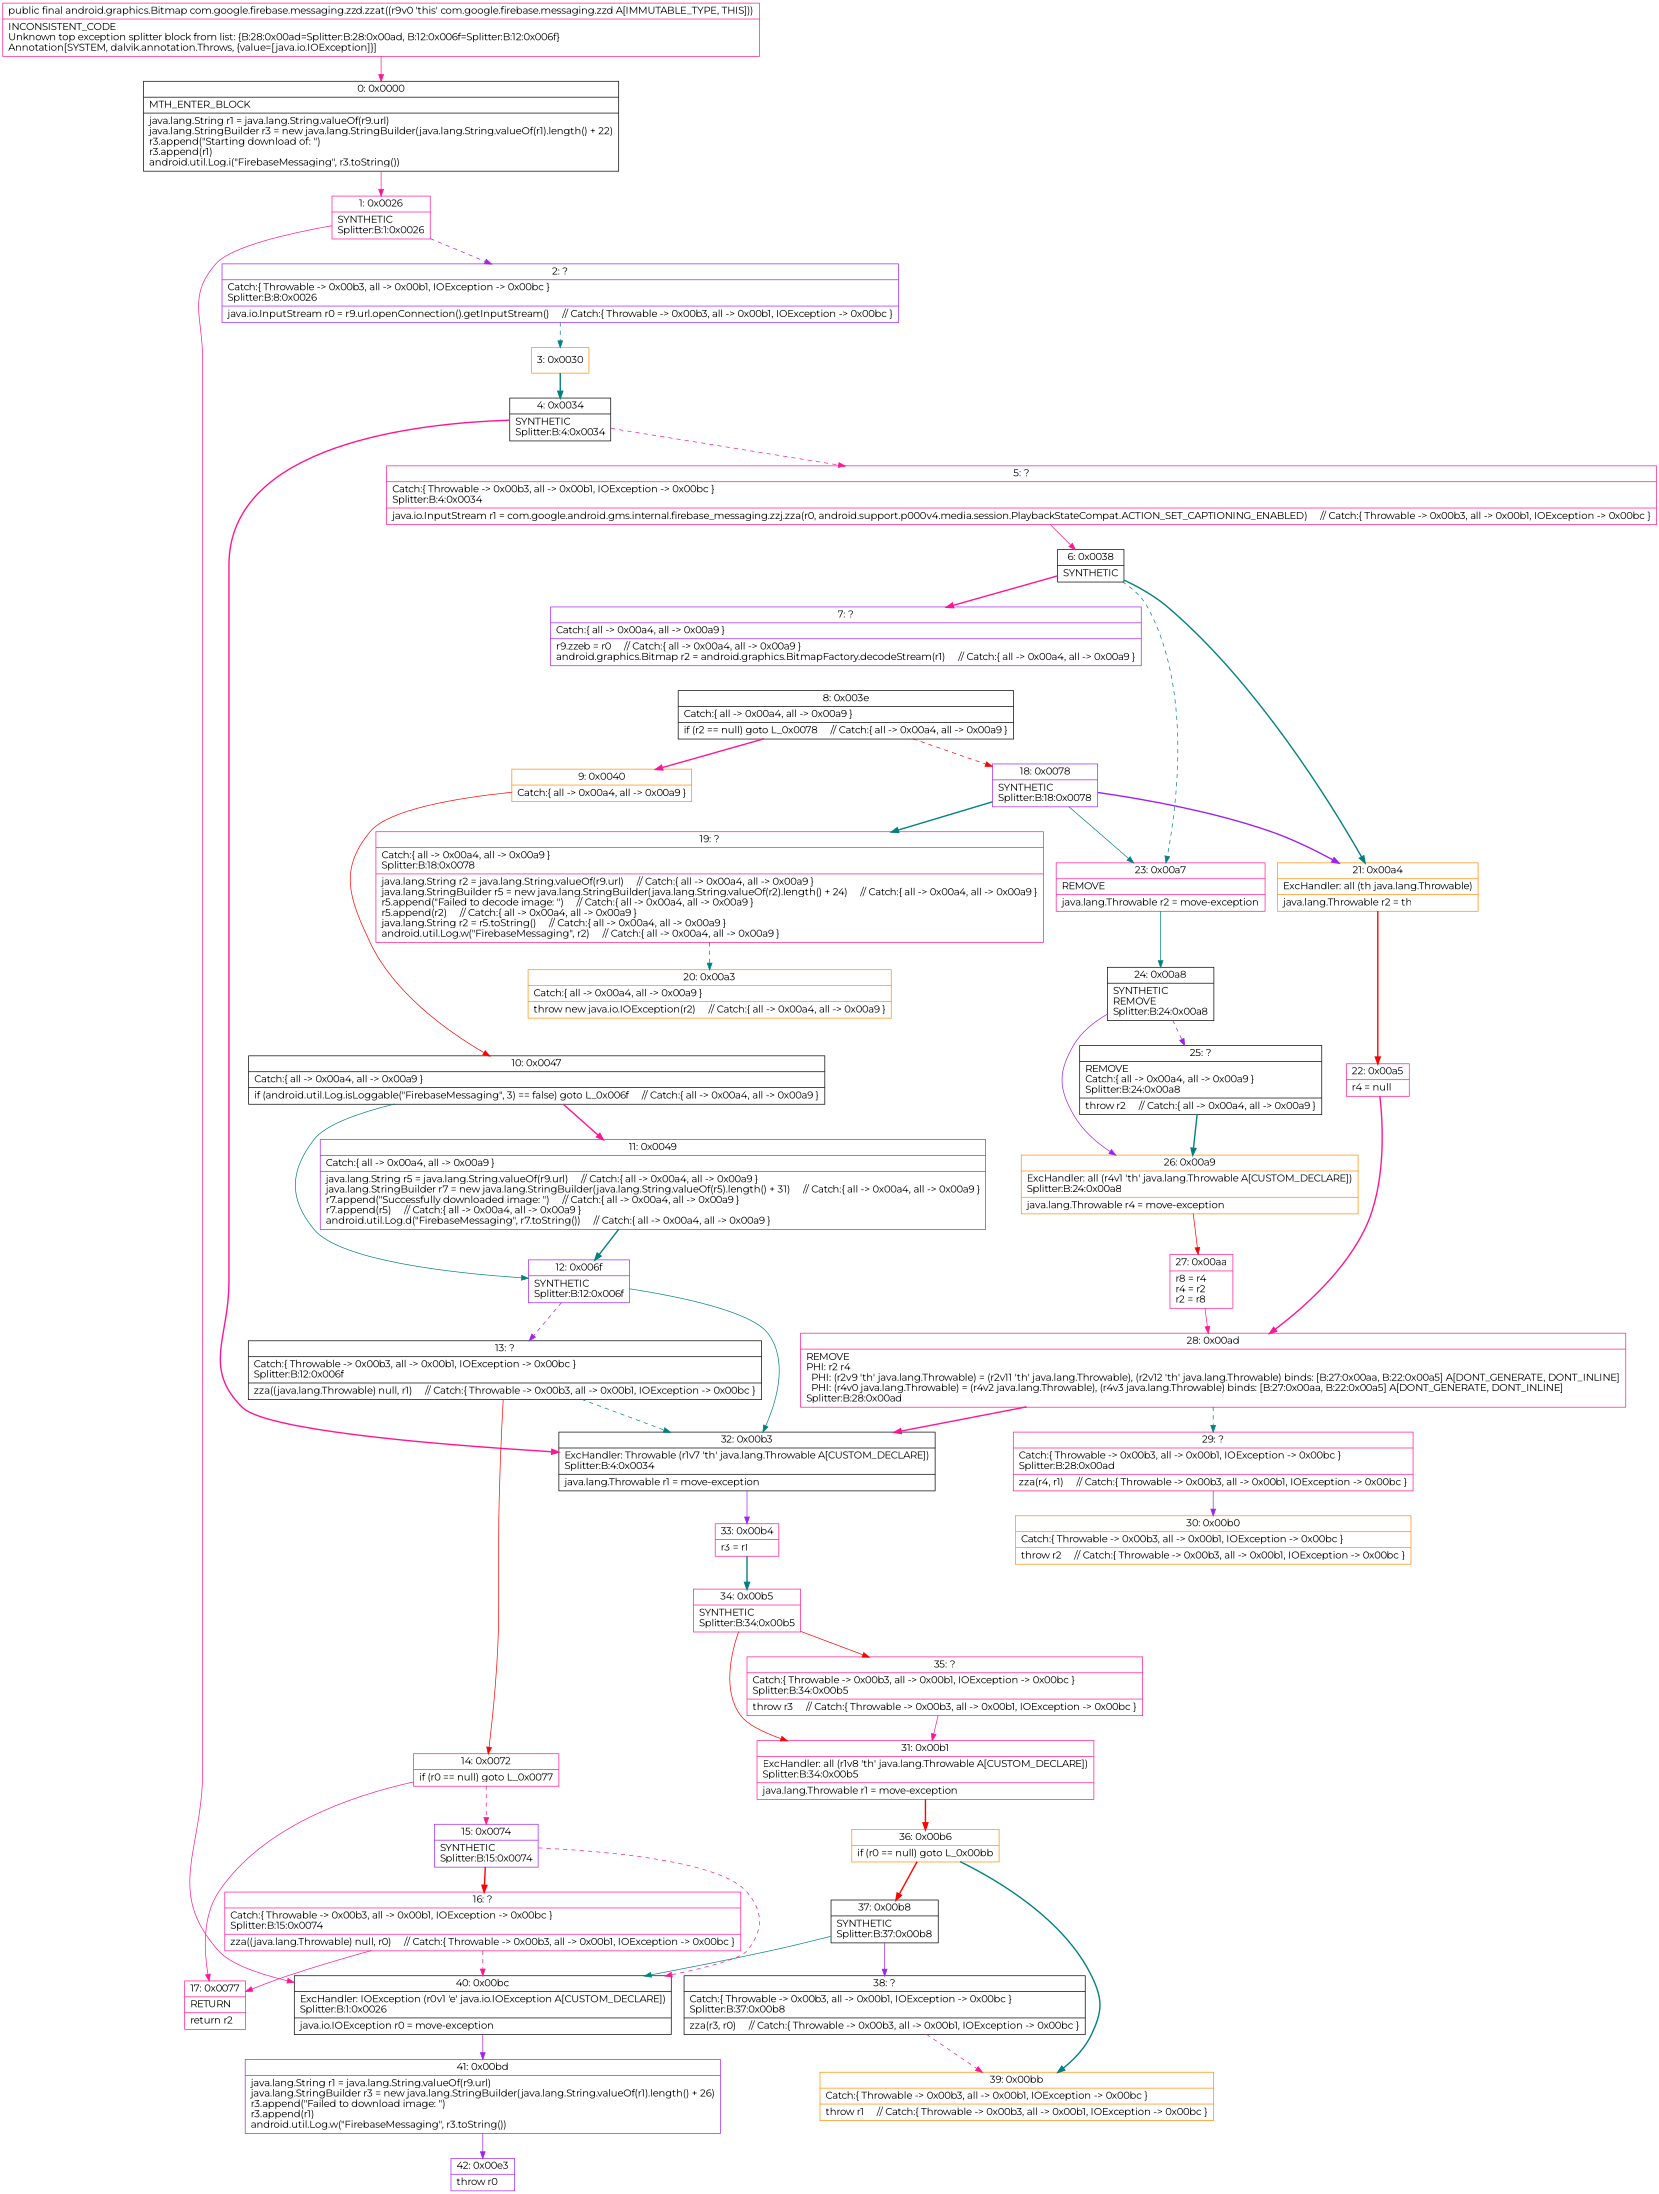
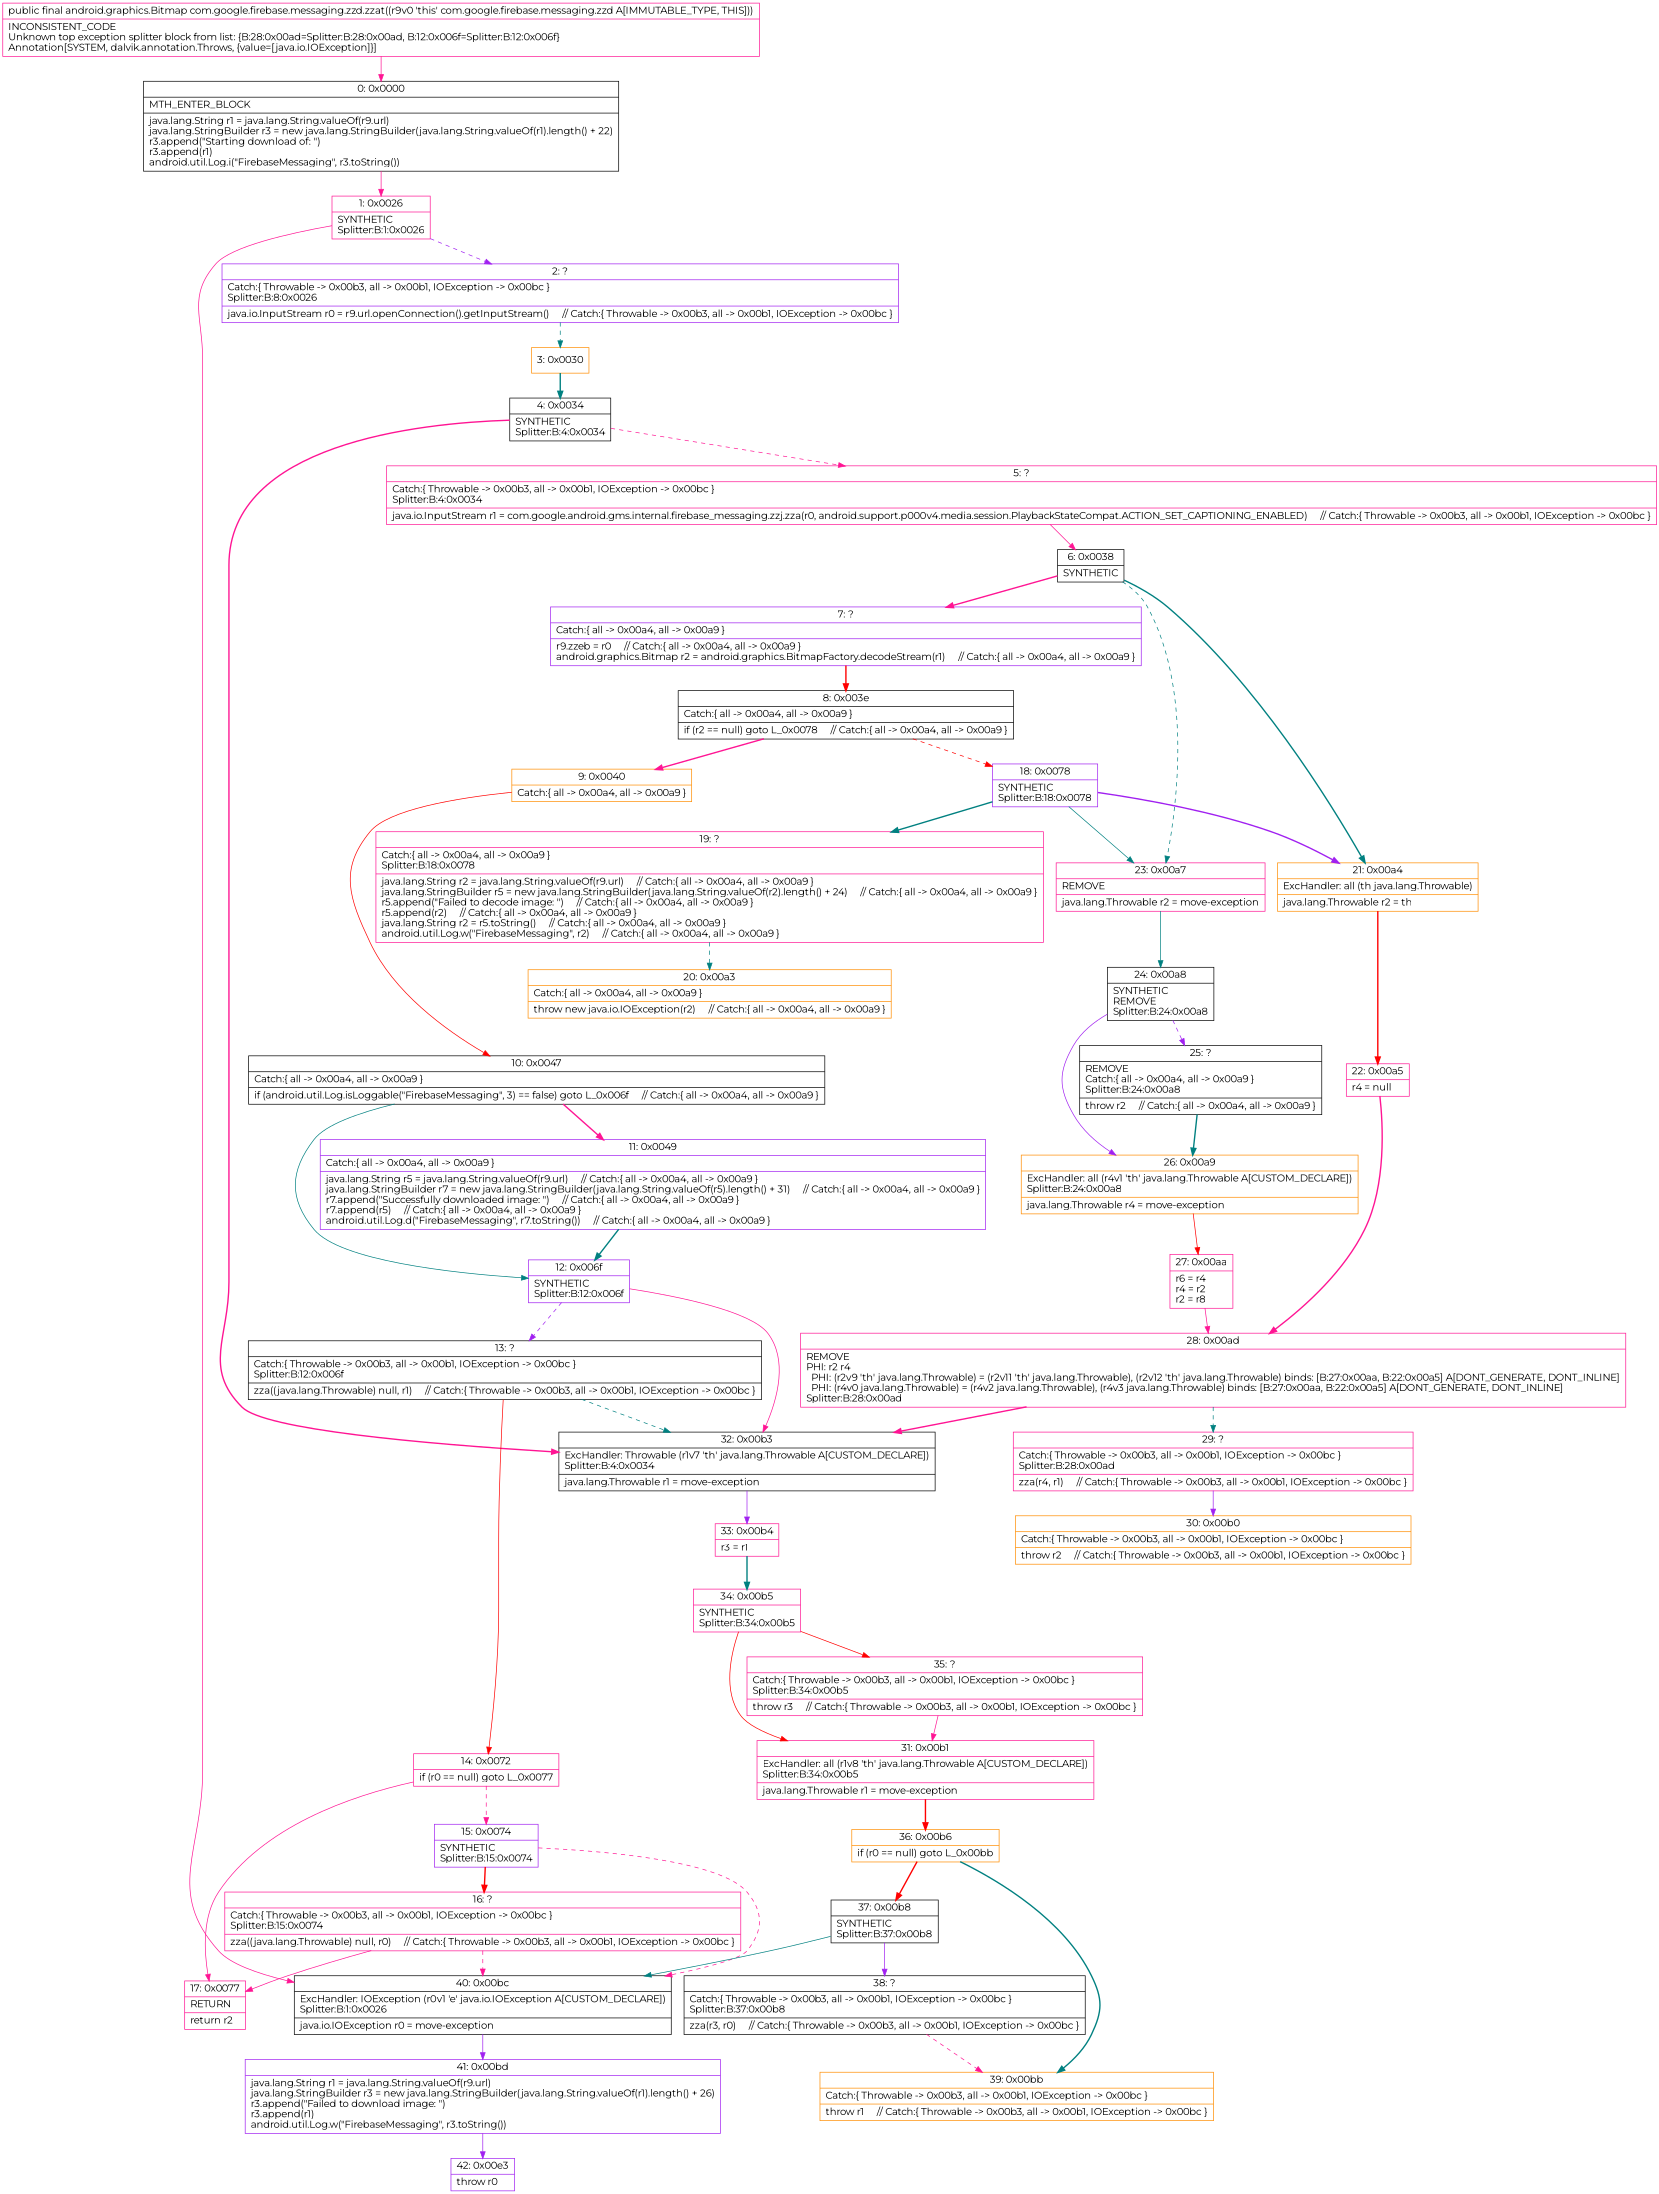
none -> (846, 675)
(1191, 1279) -> (1191, 1279)
(747, 1319) -> (747, 1319)
